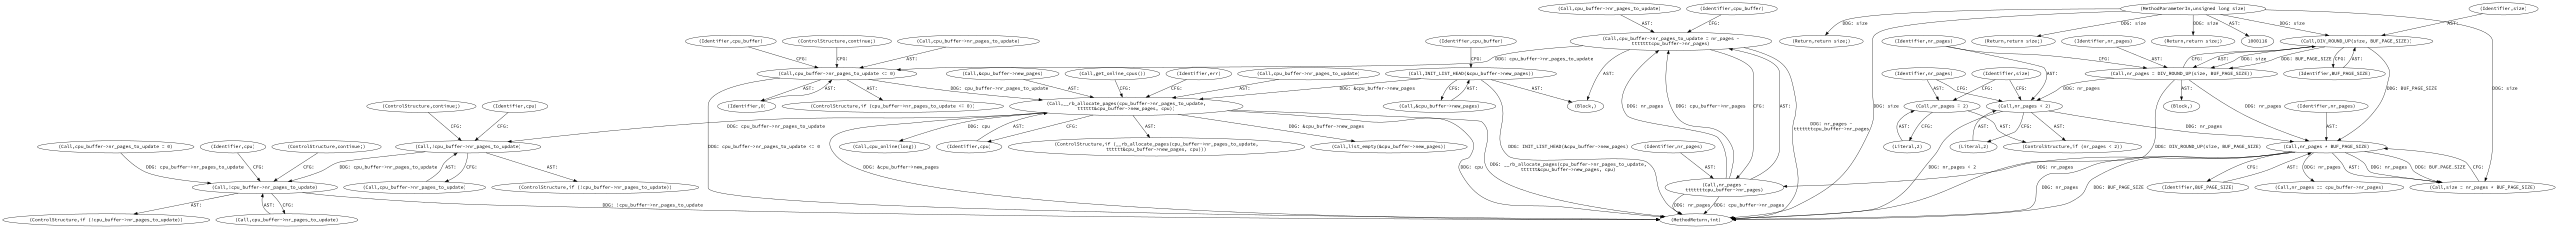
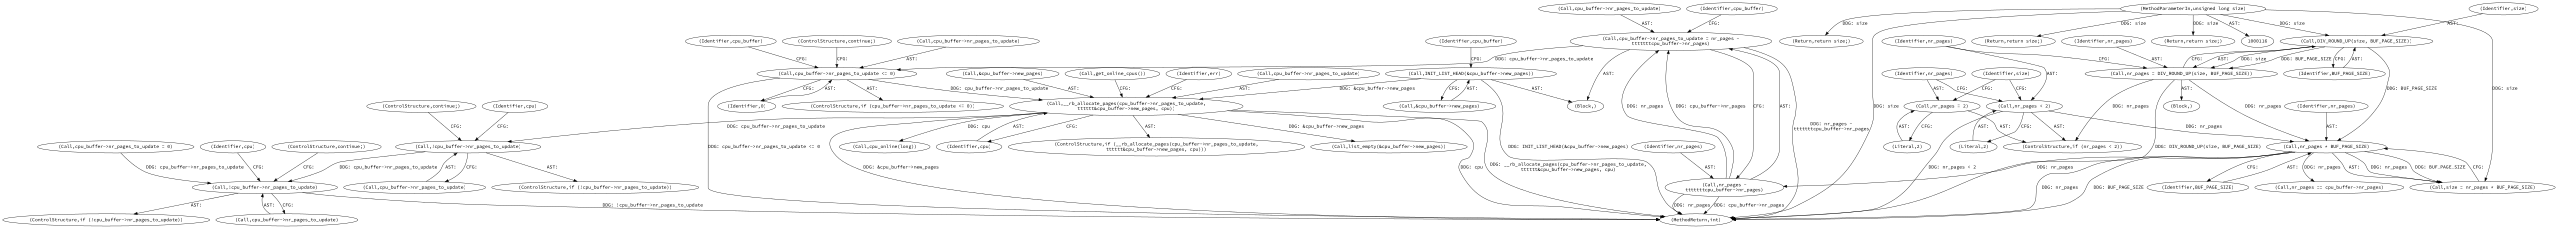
(2075, 83) -> (2109, 100)
(810, 89) -> (810, 89)
